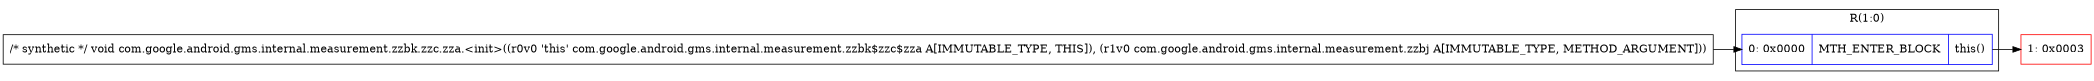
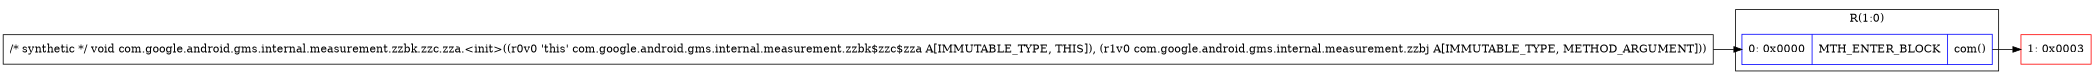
(1970, 49) -> (1970, 49)
